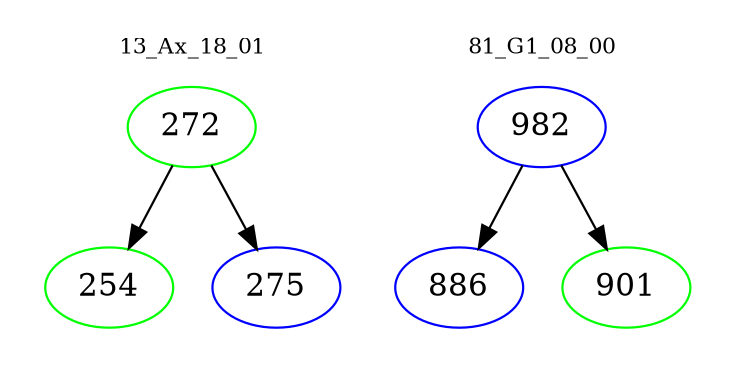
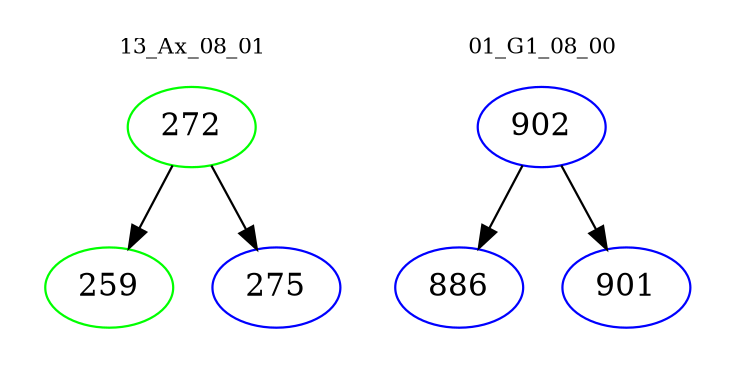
(193, 48) -> (193, 48)
(543, 48) -> (543, 48)
(542, 127) -> (542, 127)
(109, 288) -> (109, 288)
(626, 288) -> (626, 288)
